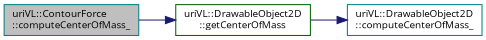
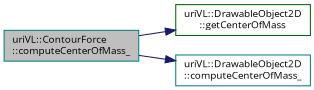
(324, 20) -> (152, 57)
